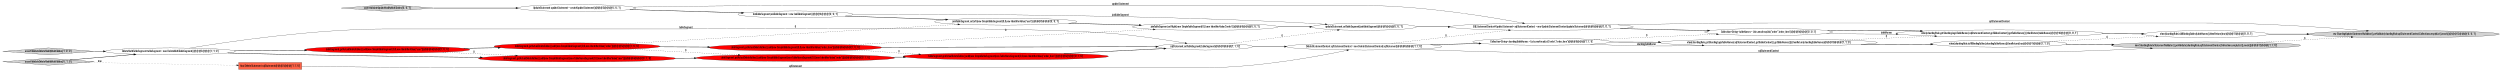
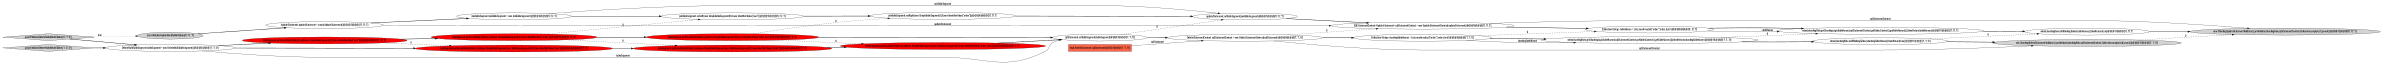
(388, 8) -> (170, 36)
(161, 64) -> (112, 36)
